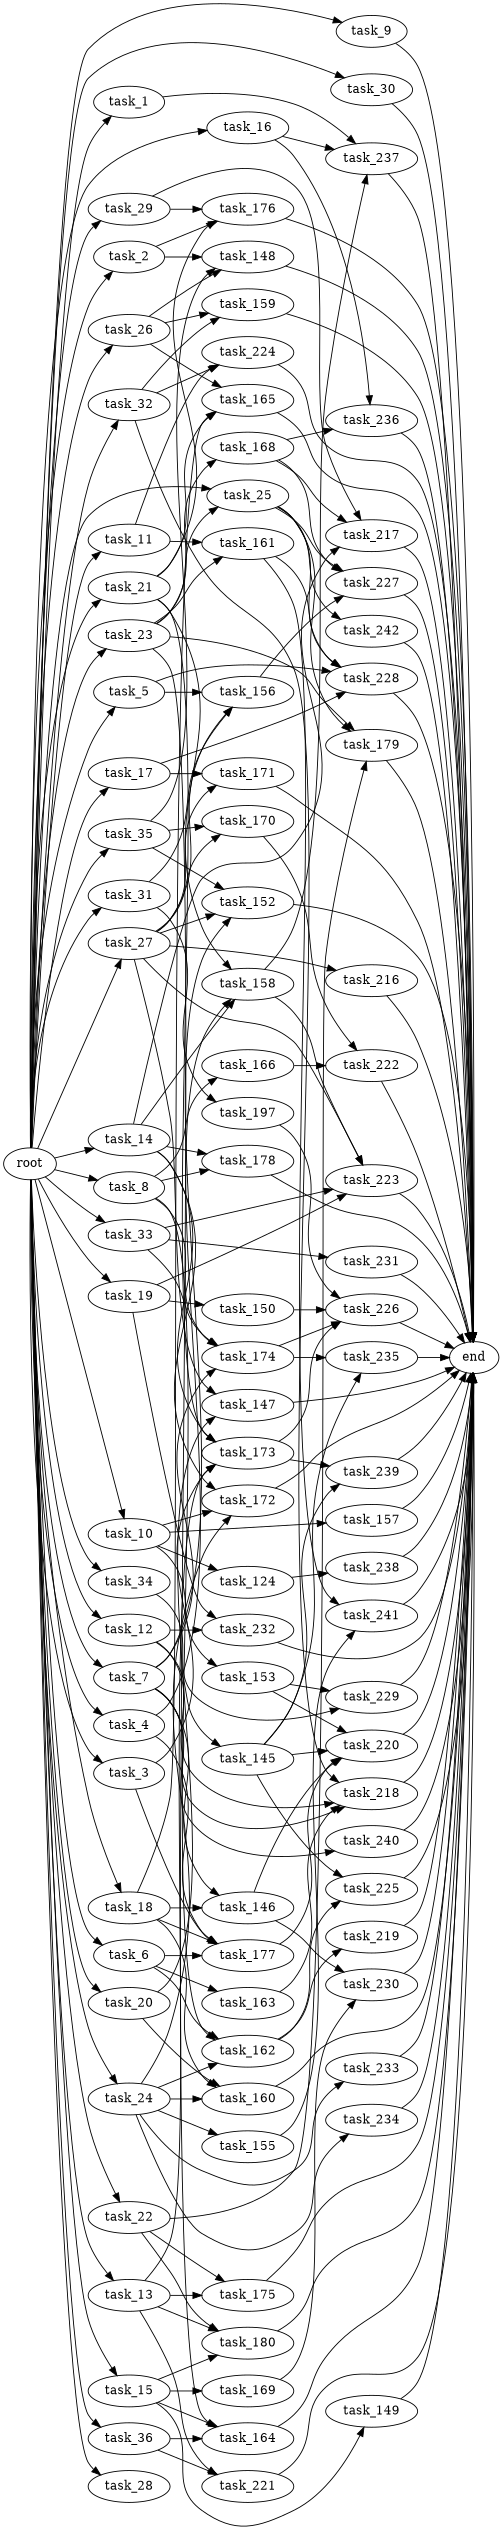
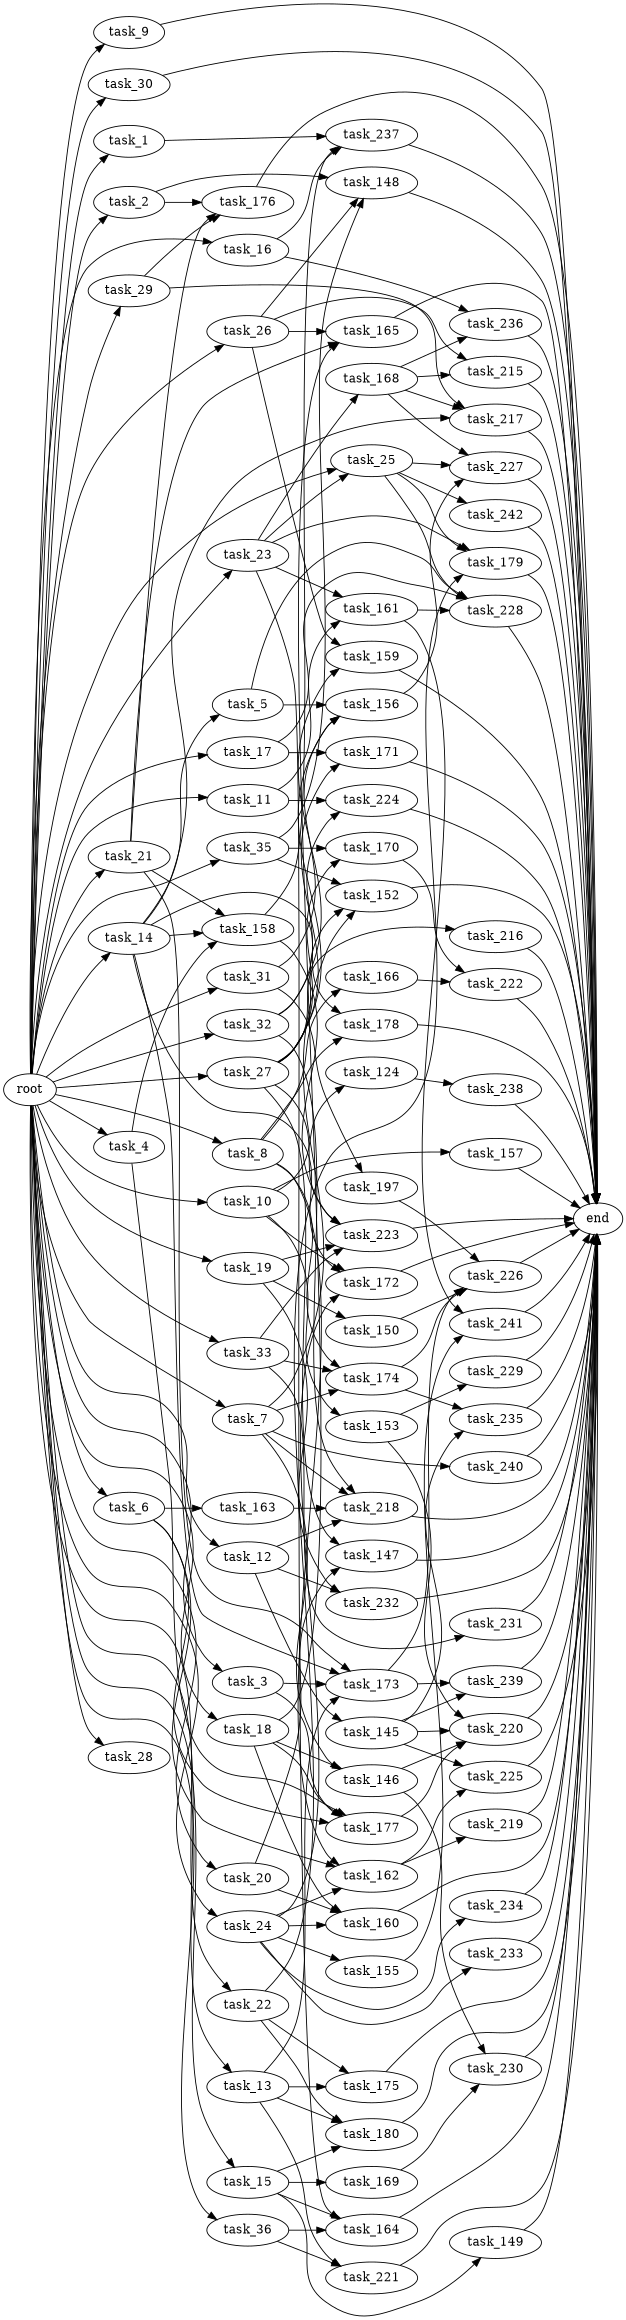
none -> (495, 372)
(52, 881) -> (181, 788)
(129, 1582) -> none
